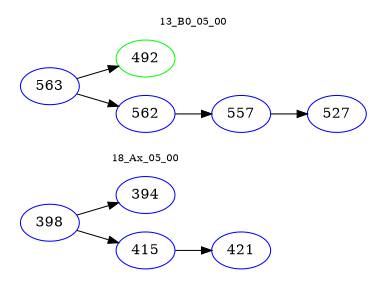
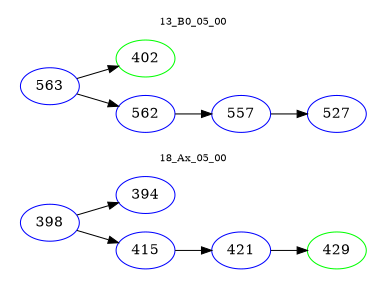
(146, 59) -> (146, 59)
none -> (337, 250)
